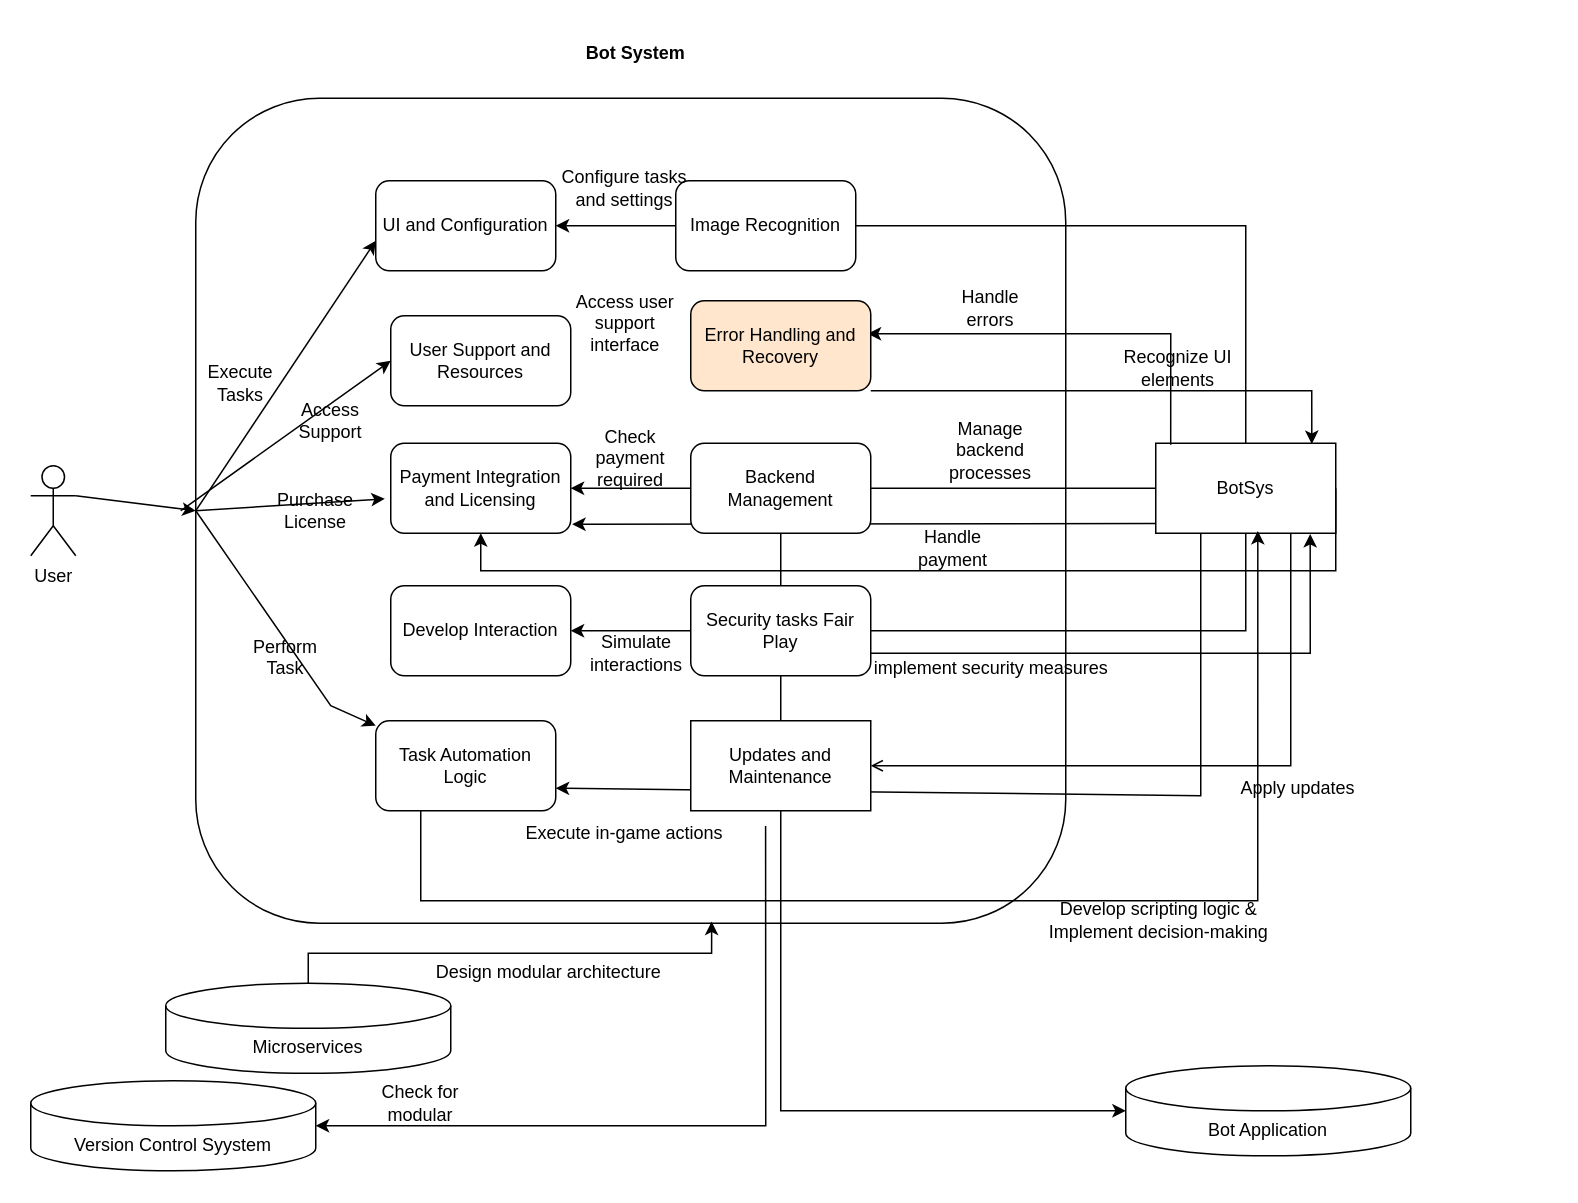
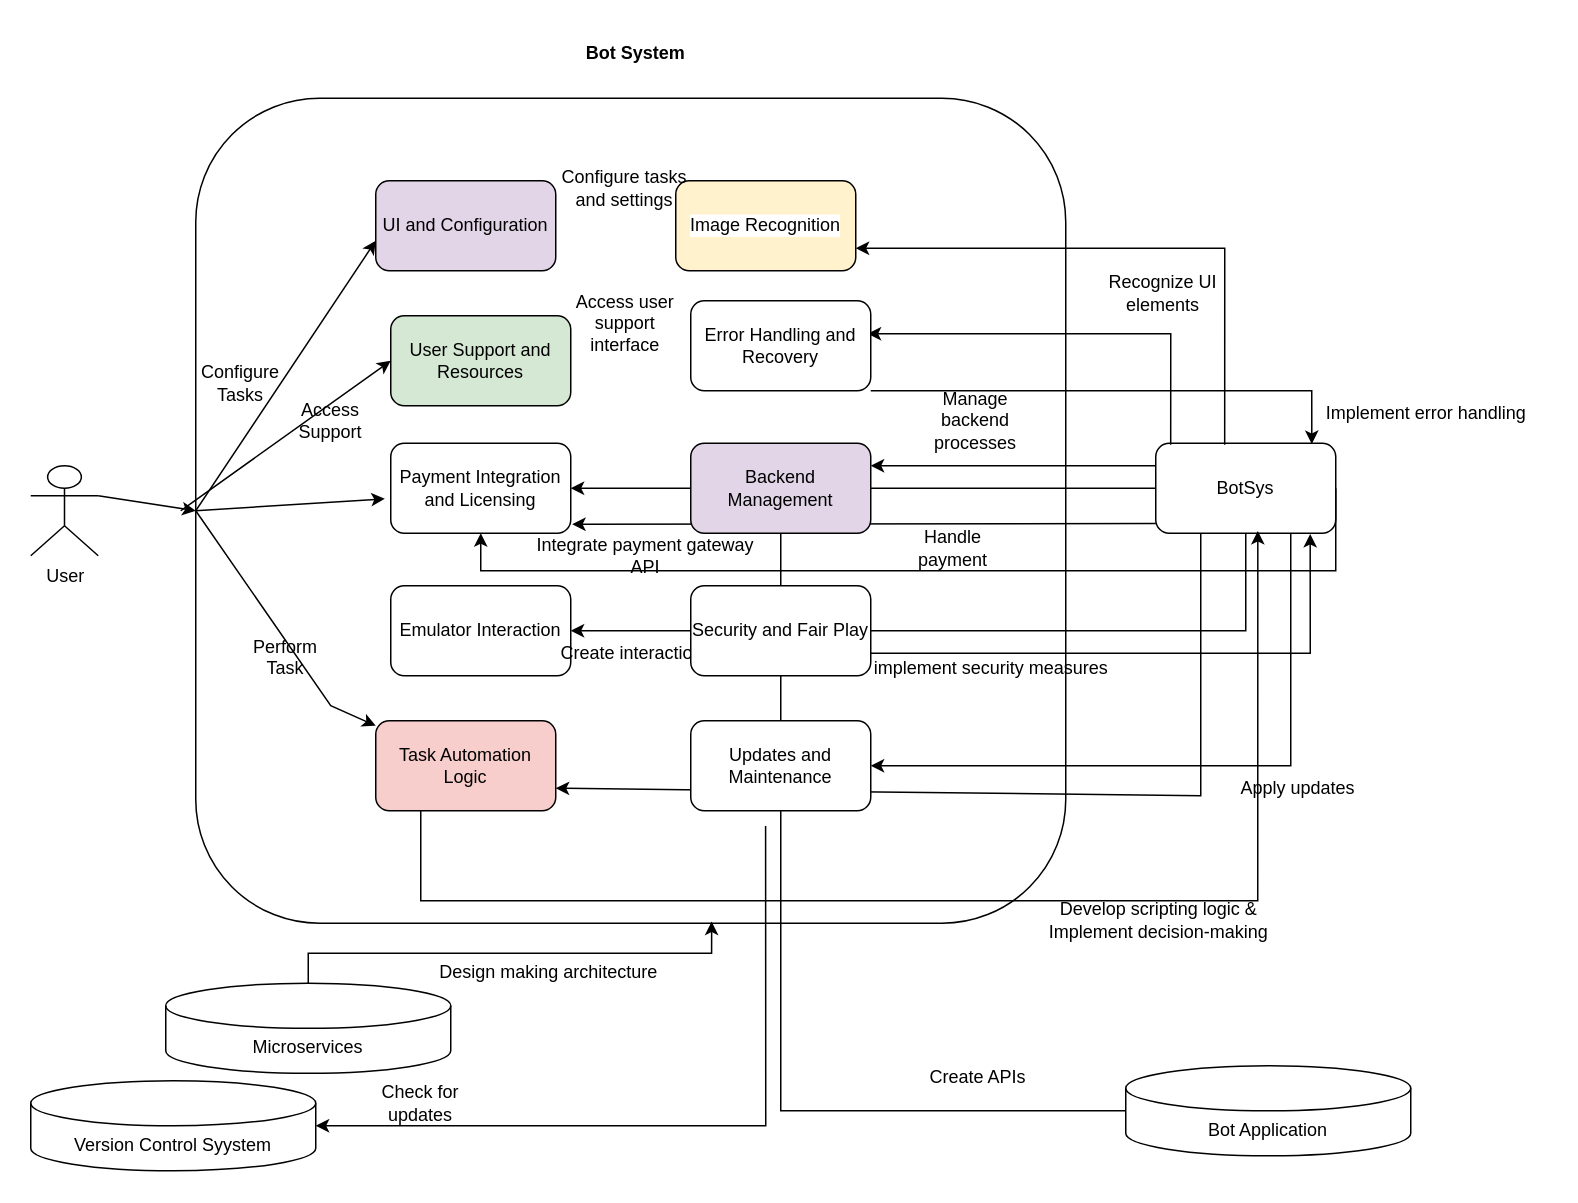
(466, 226) -> (466, 226)
(766, 226) -> (766, 226)
(1160, 226) -> none
none -> (1144, 248)
(991, 308) -> none
(781, 346) -> (781, 346)
(481, 361) -> (481, 361)
(1178, 368) -> (1163, 293)
(241, 383) -> (241, 383)
none -> (1426, 413)
(991, 451) -> (976, 421)
(631, 458) -> none
none -> (1019, 466)
(781, 488) -> (781, 488)
(1246, 488) -> (1246, 488)
(53, 511) -> (65, 511)
(316, 511) -> none
none -> (646, 556)
(481, 631) -> (481, 631)
(781, 631) -> (781, 631)
(637, 653) -> (637, 653)
(466, 766) -> (466, 766)
(781, 766) -> (781, 766)
(879, 766) -> (882, 766)
(625, 833) -> none
(549, 973) -> (549, 973)
none -> (976, 1088)
(421, 1103) -> (421, 1103)
(1114, 1111) -> (1118, 1111)
